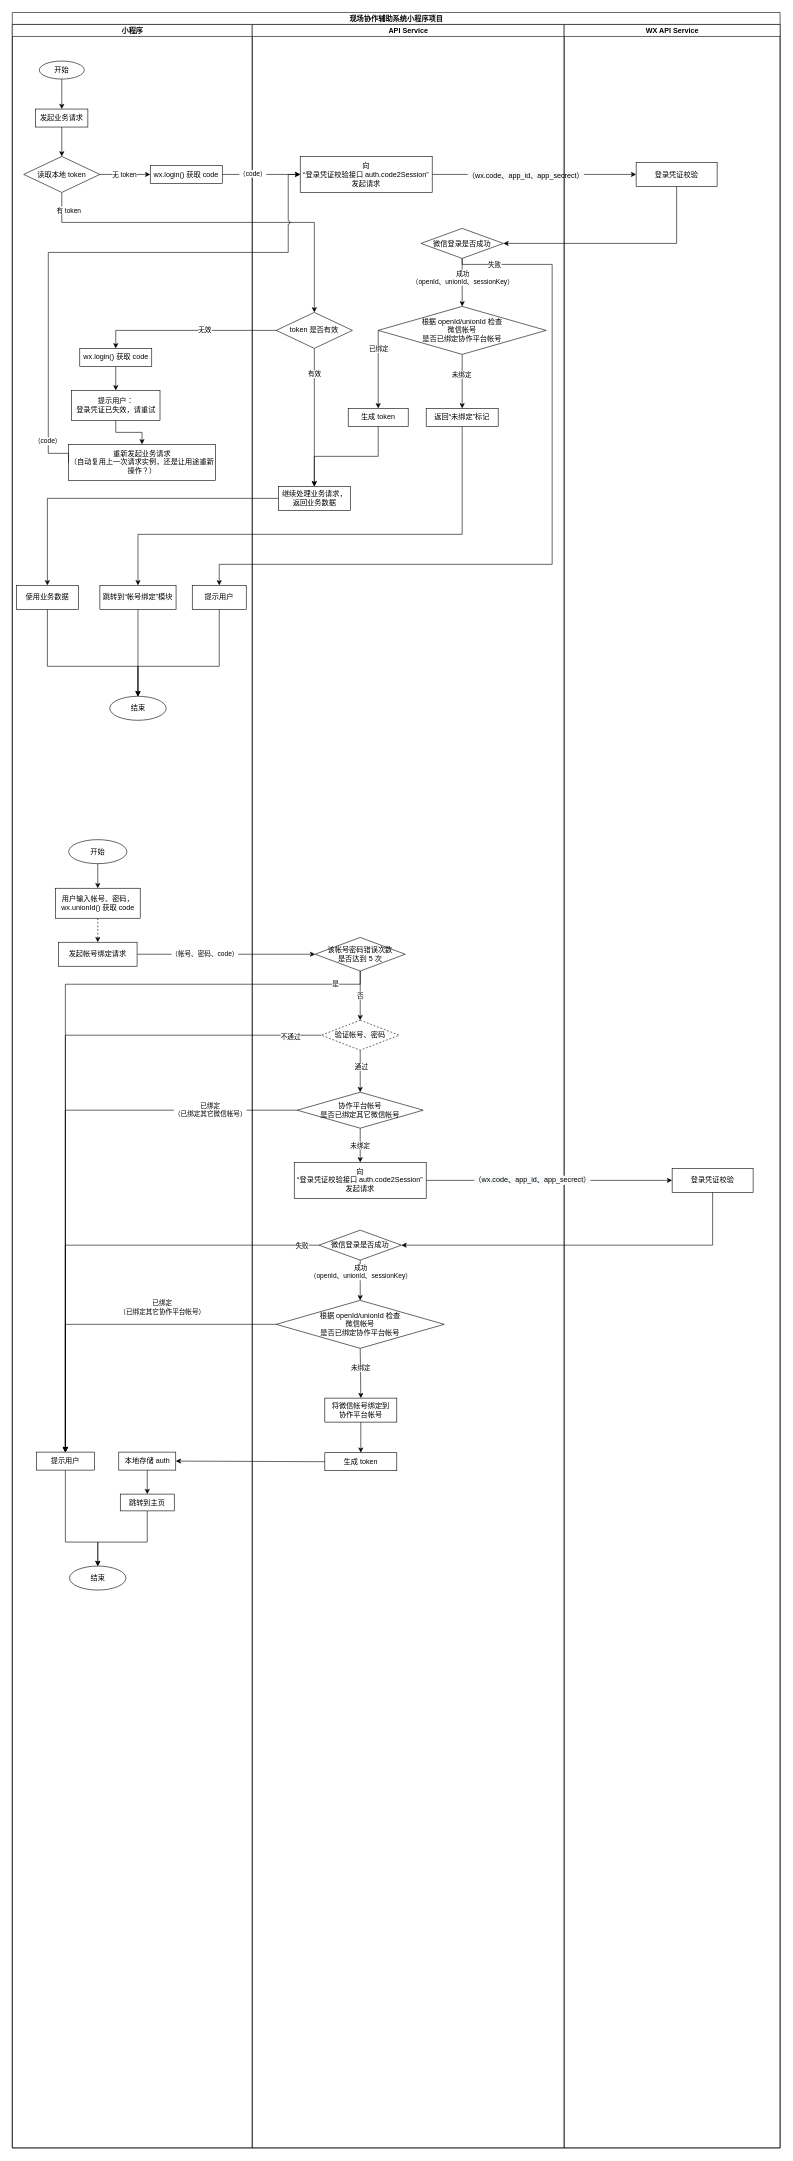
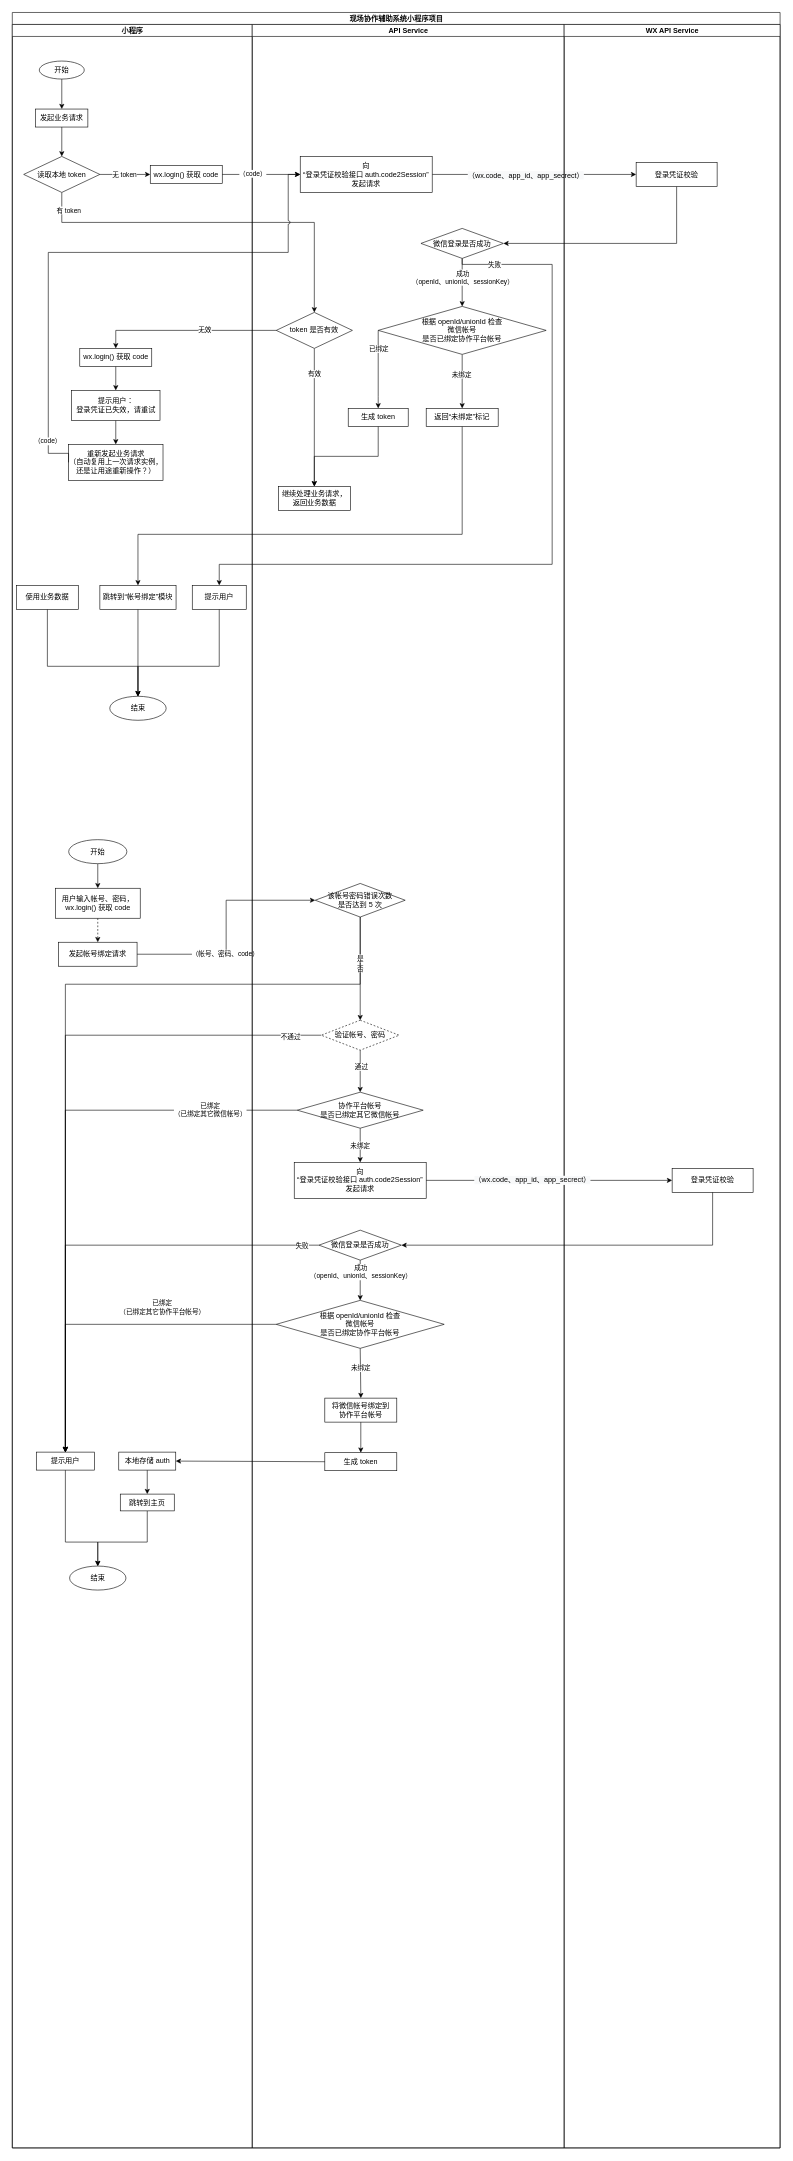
(142, 462) -> (116, 462)
(121, 498) -> none
(98, 903) -> (98, 903)
(360, 954) -> (360, 900)
